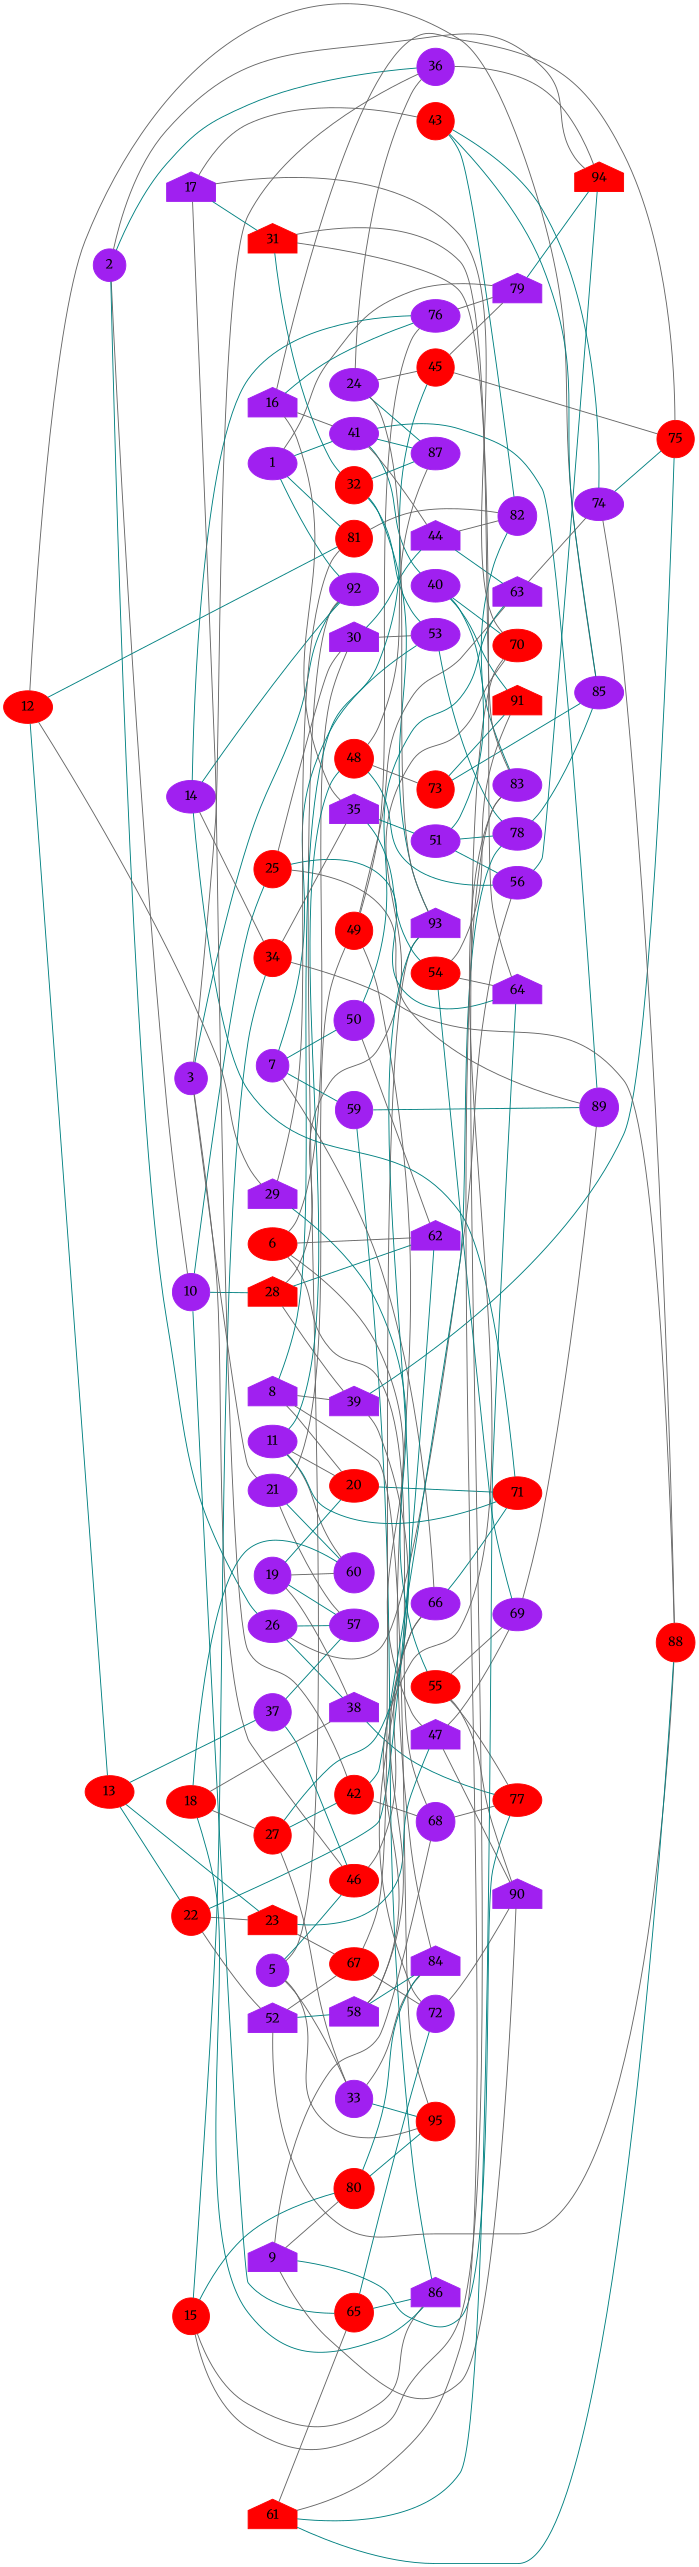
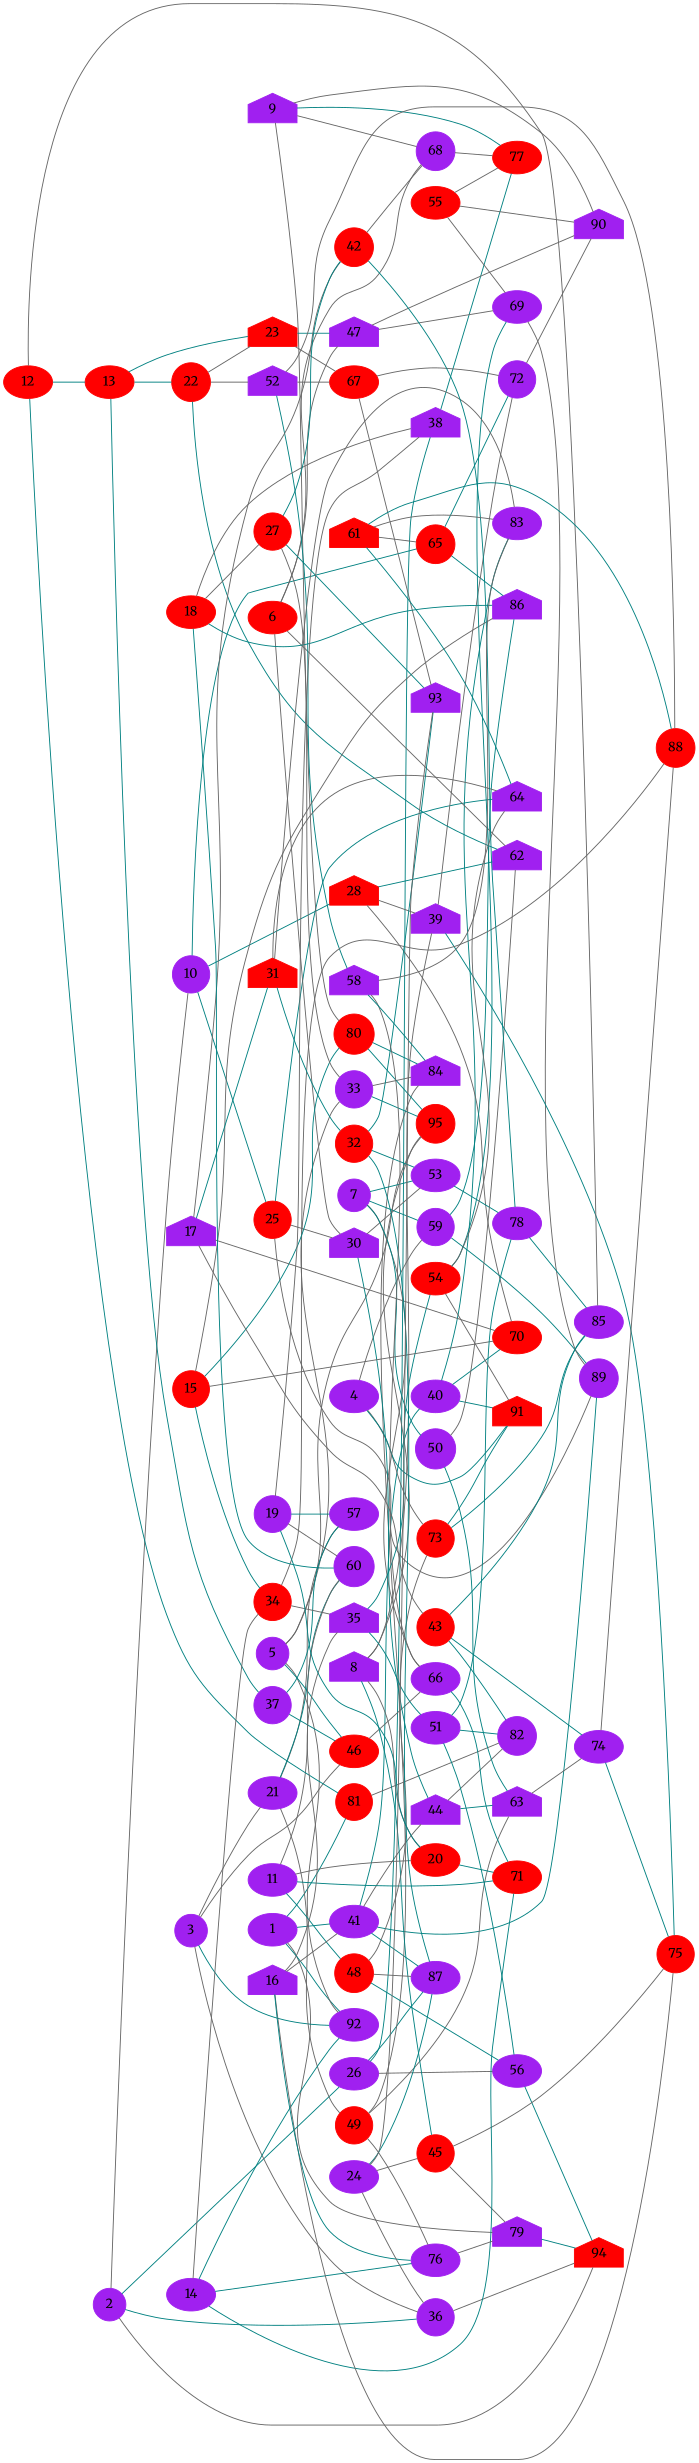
(273, 1195) -> none
none -> (354, 1396)
(305, 1626) -> (403, 2018)
